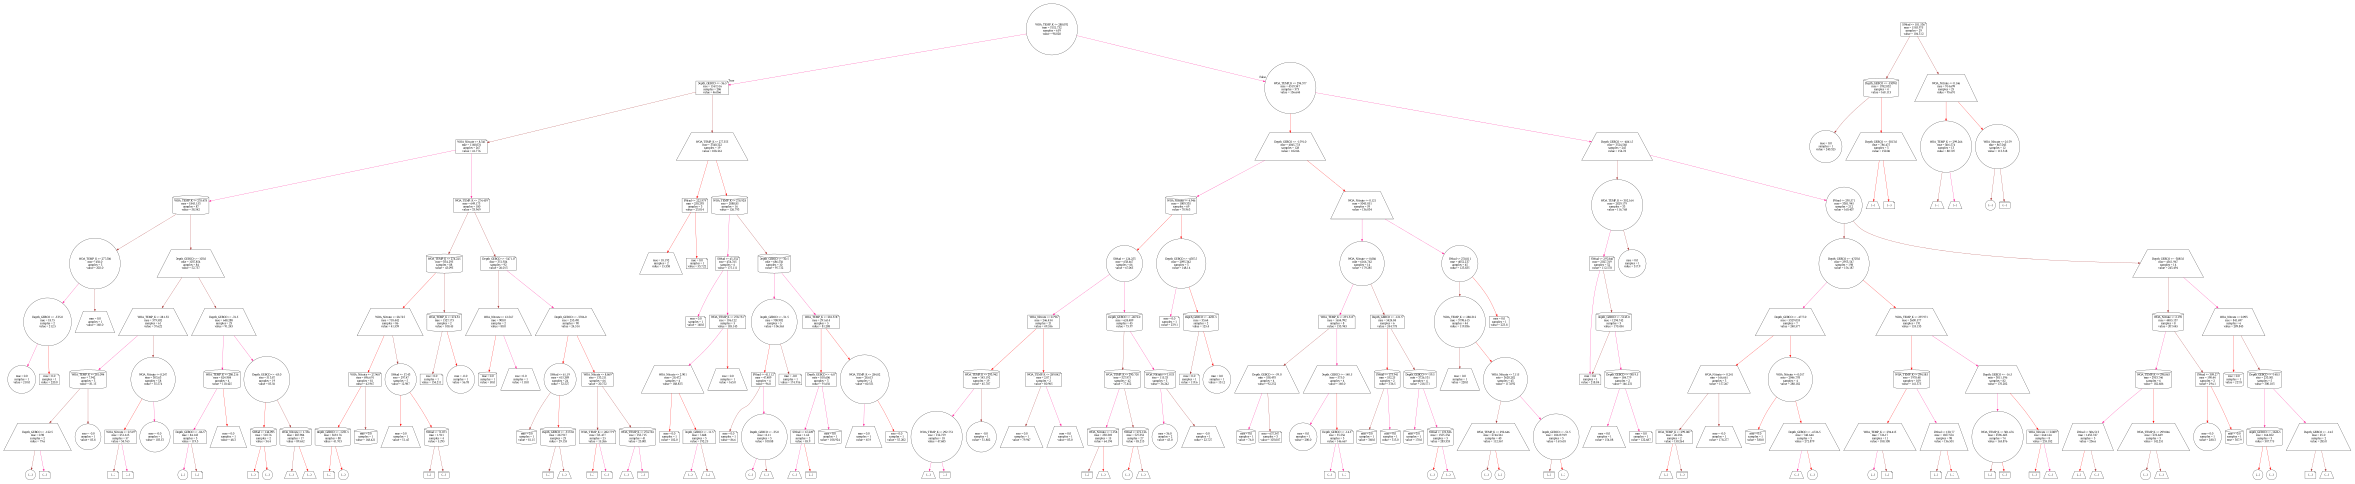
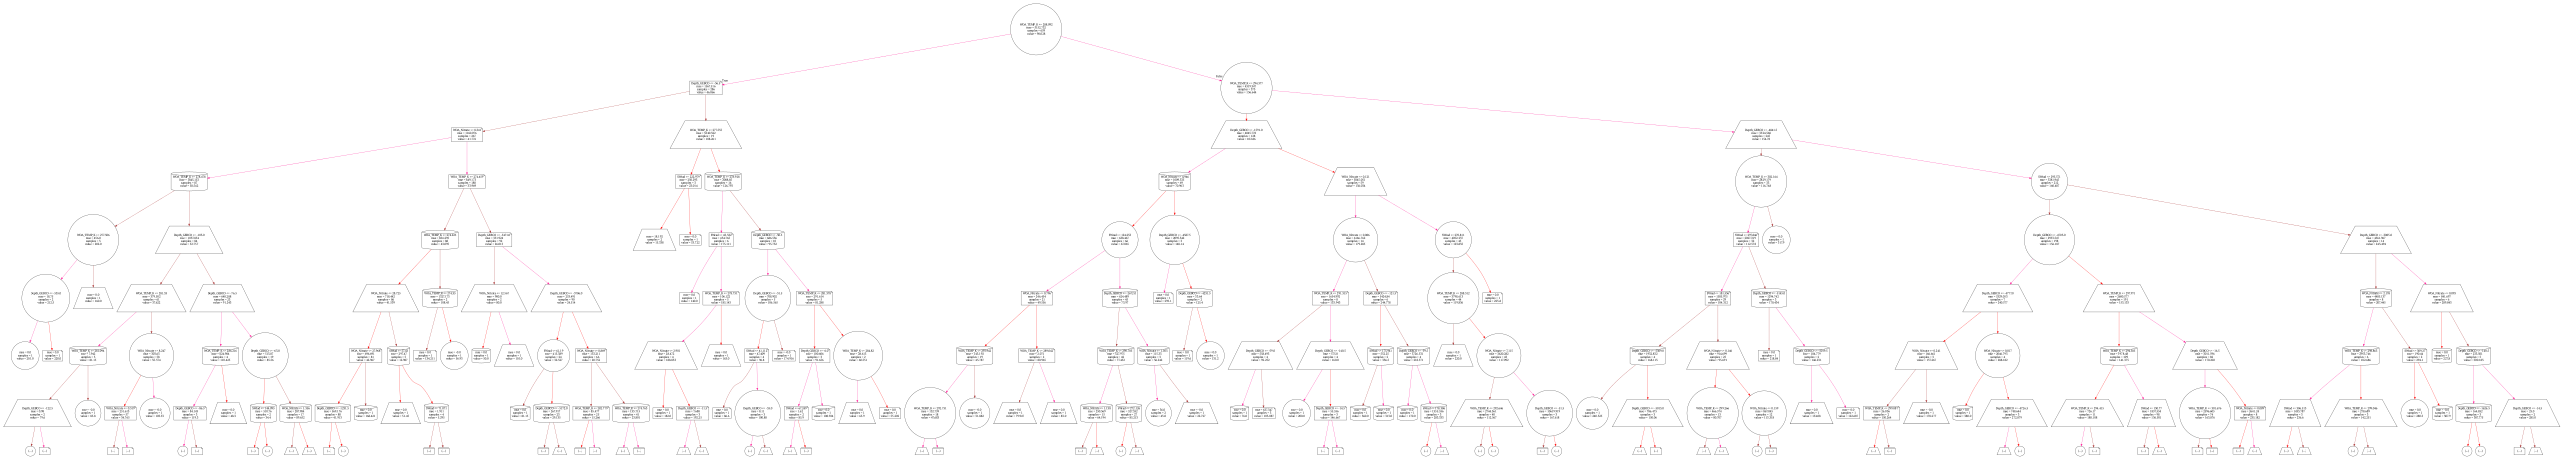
(1592, 321) -> (1732, 268)
(401, 379) -> (399, 356)
(2234, 437) -> (2442, 413)
